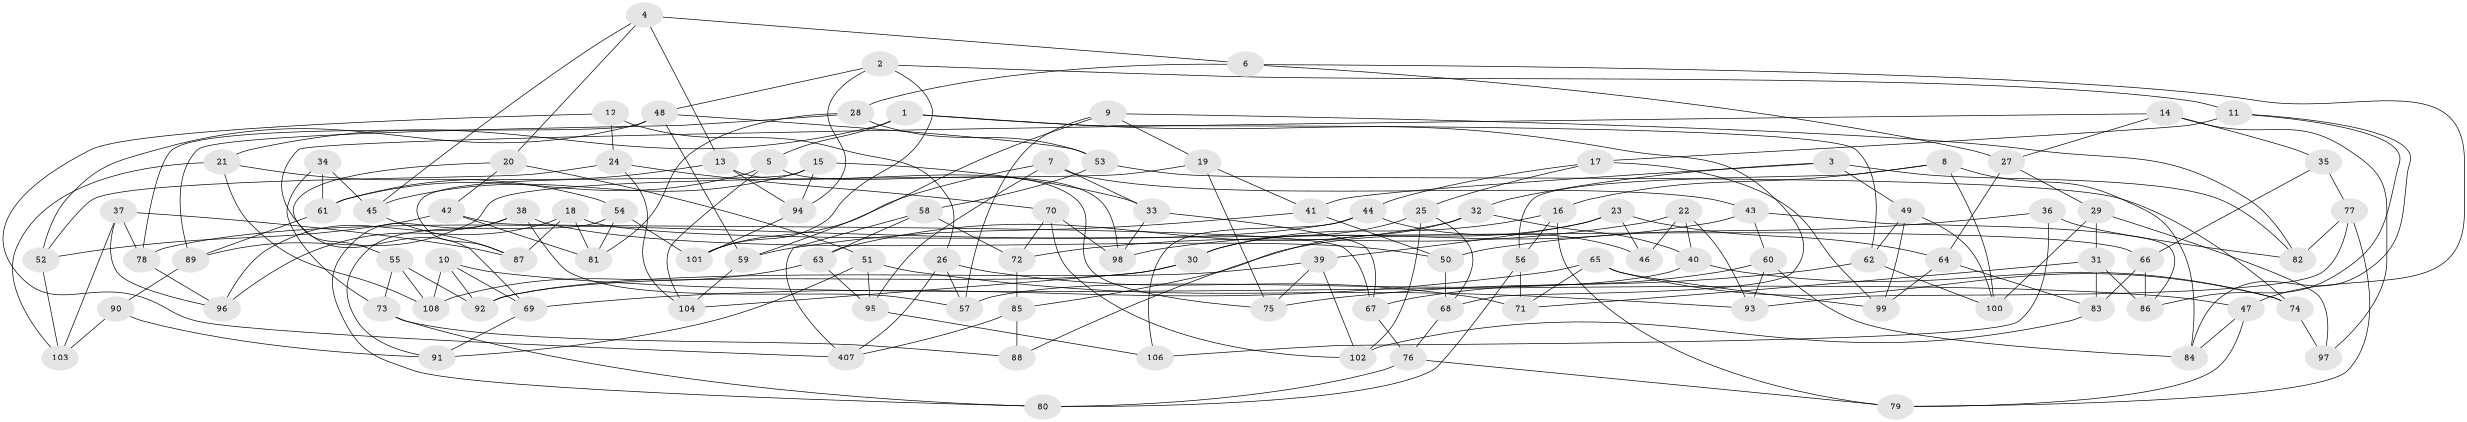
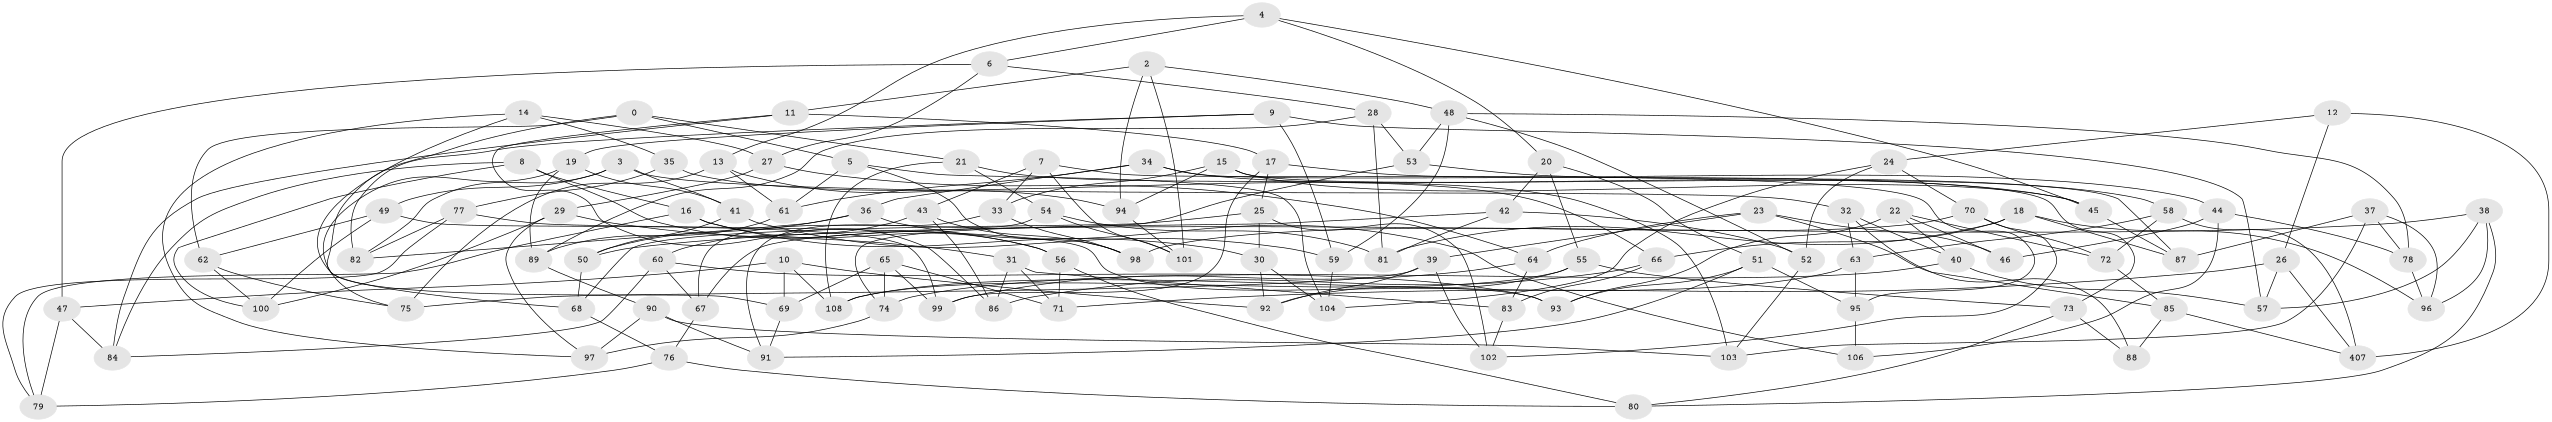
(905, 113) -> (634, 113)
none -> (1005, 183)
none -> (618, 336)
